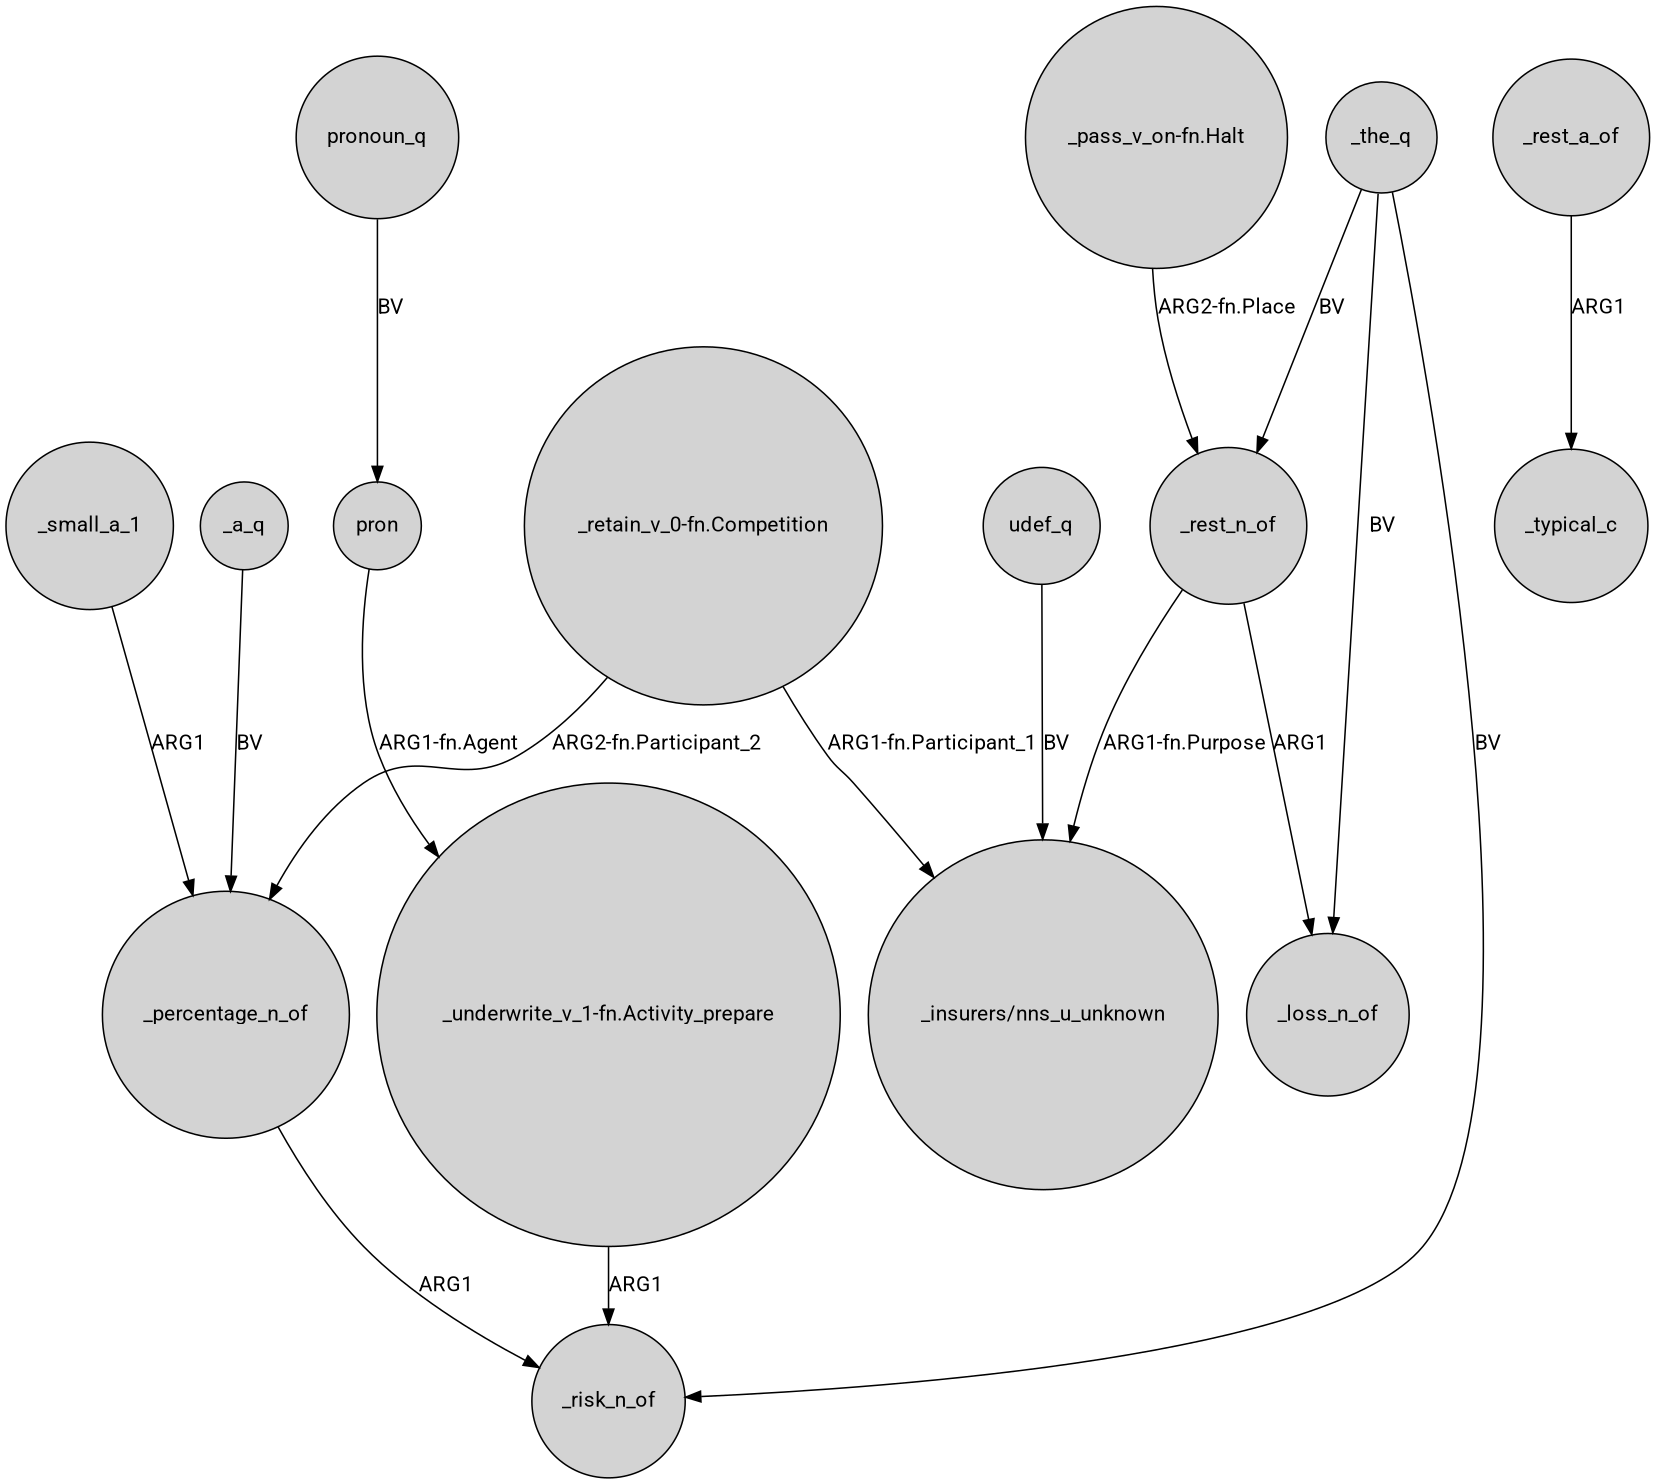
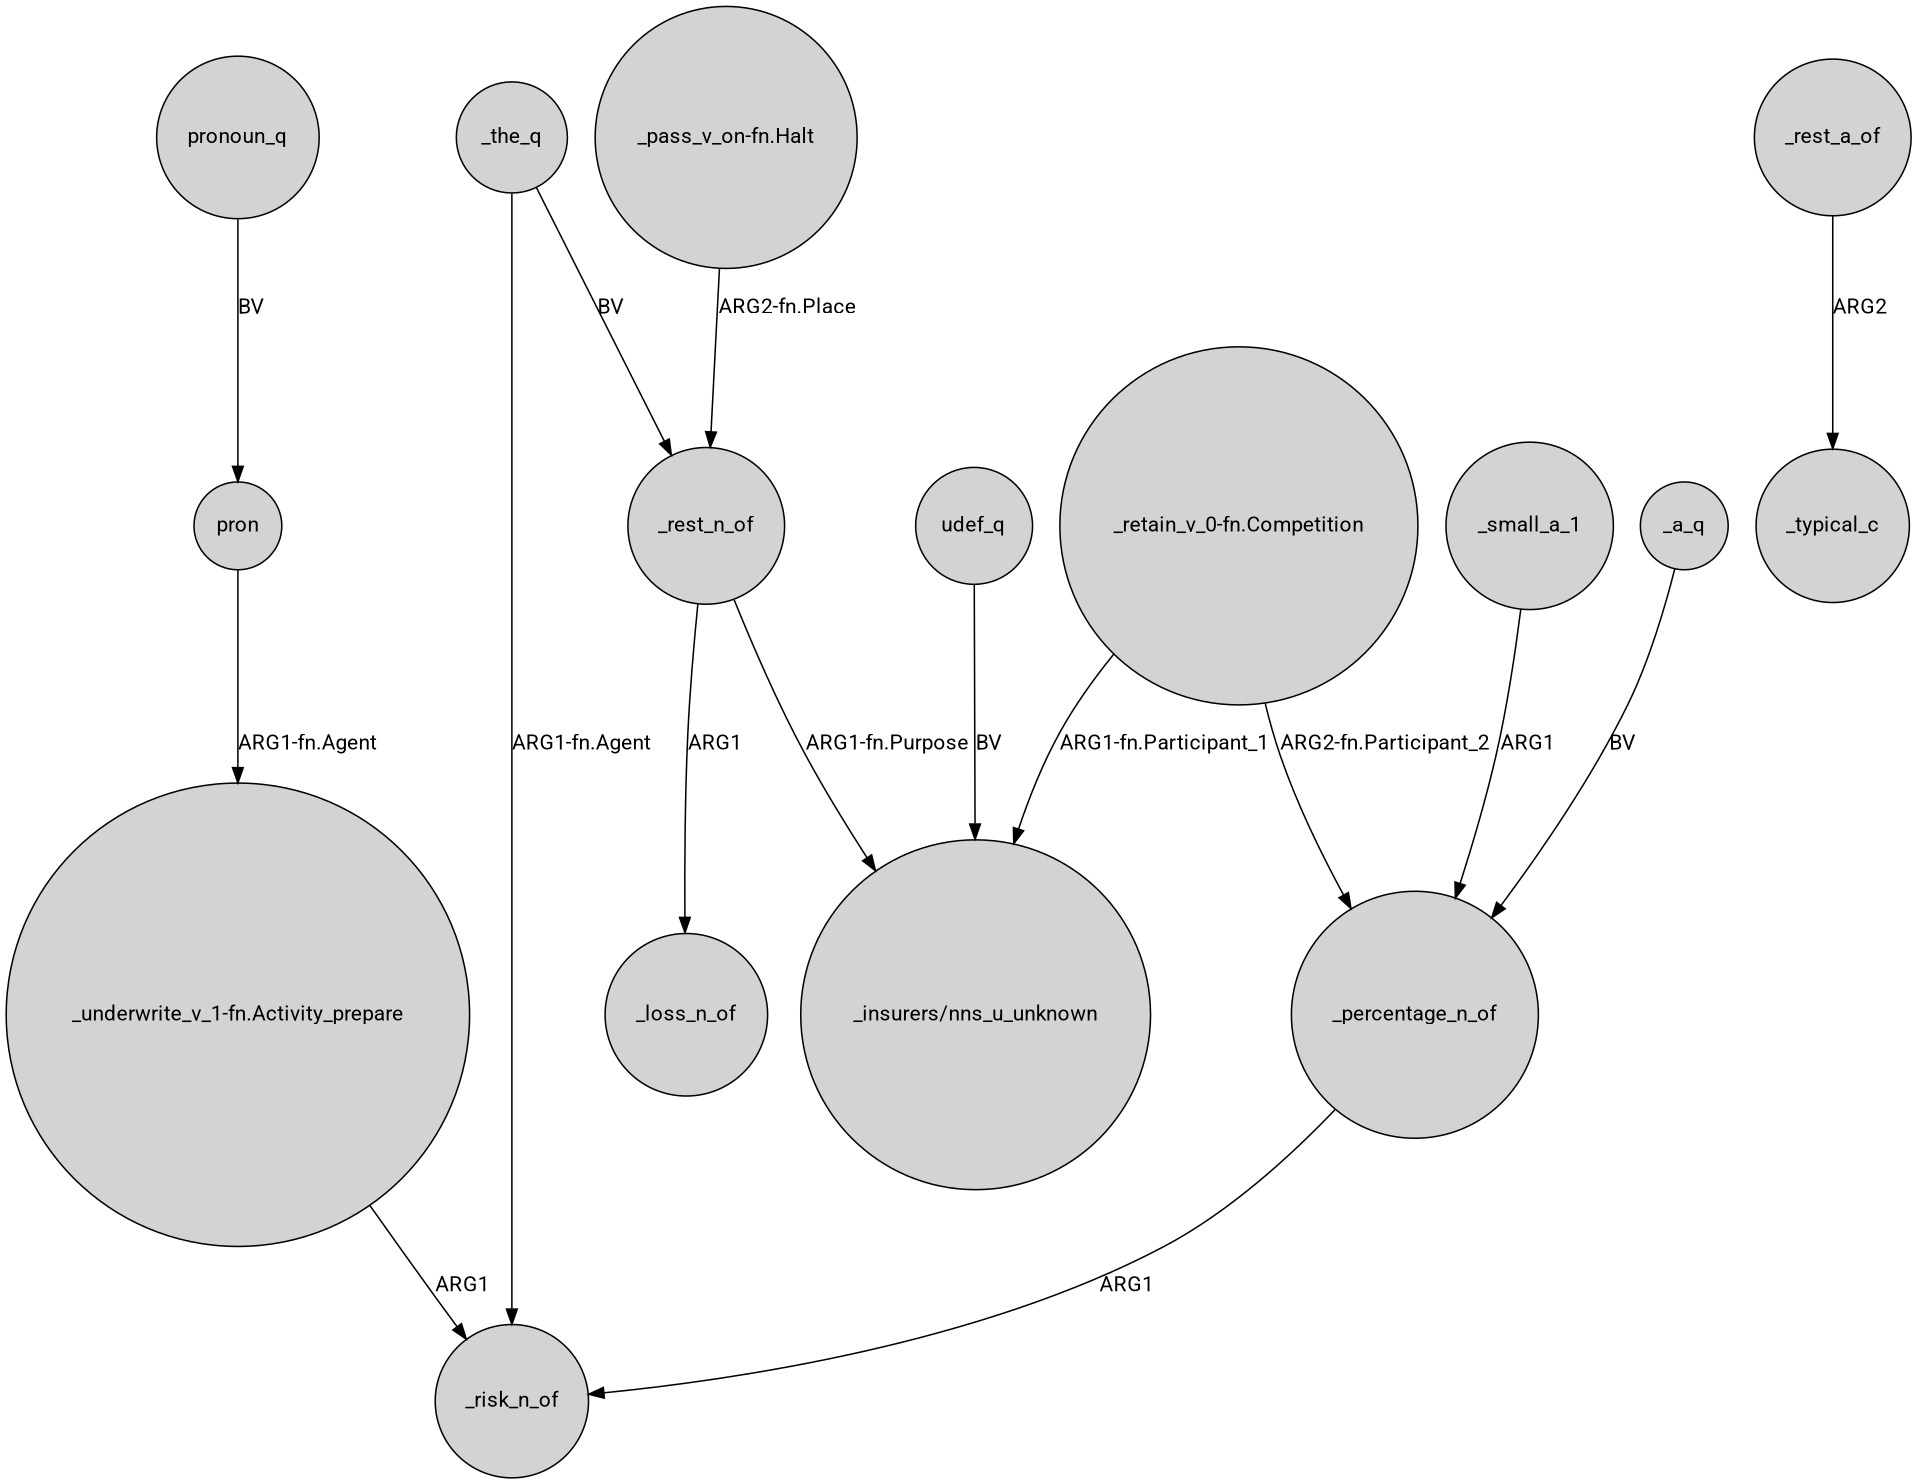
(1599, 308) -> (1860, 308)
(1356, 556) -> none
(1489, 744) -> (582, 744)
